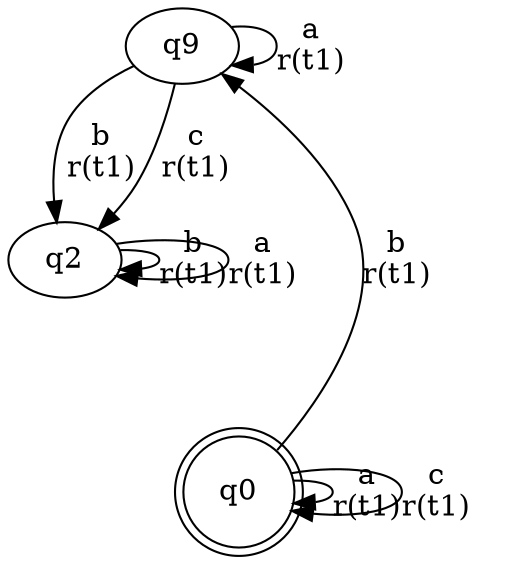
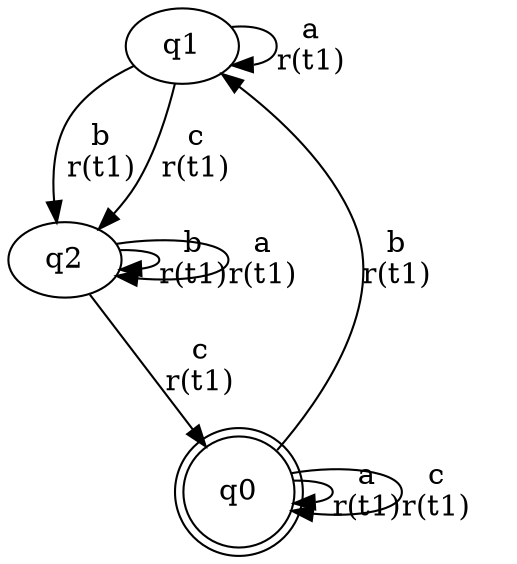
(182, 46) -> (182, 46)
none -> (141, 362)
